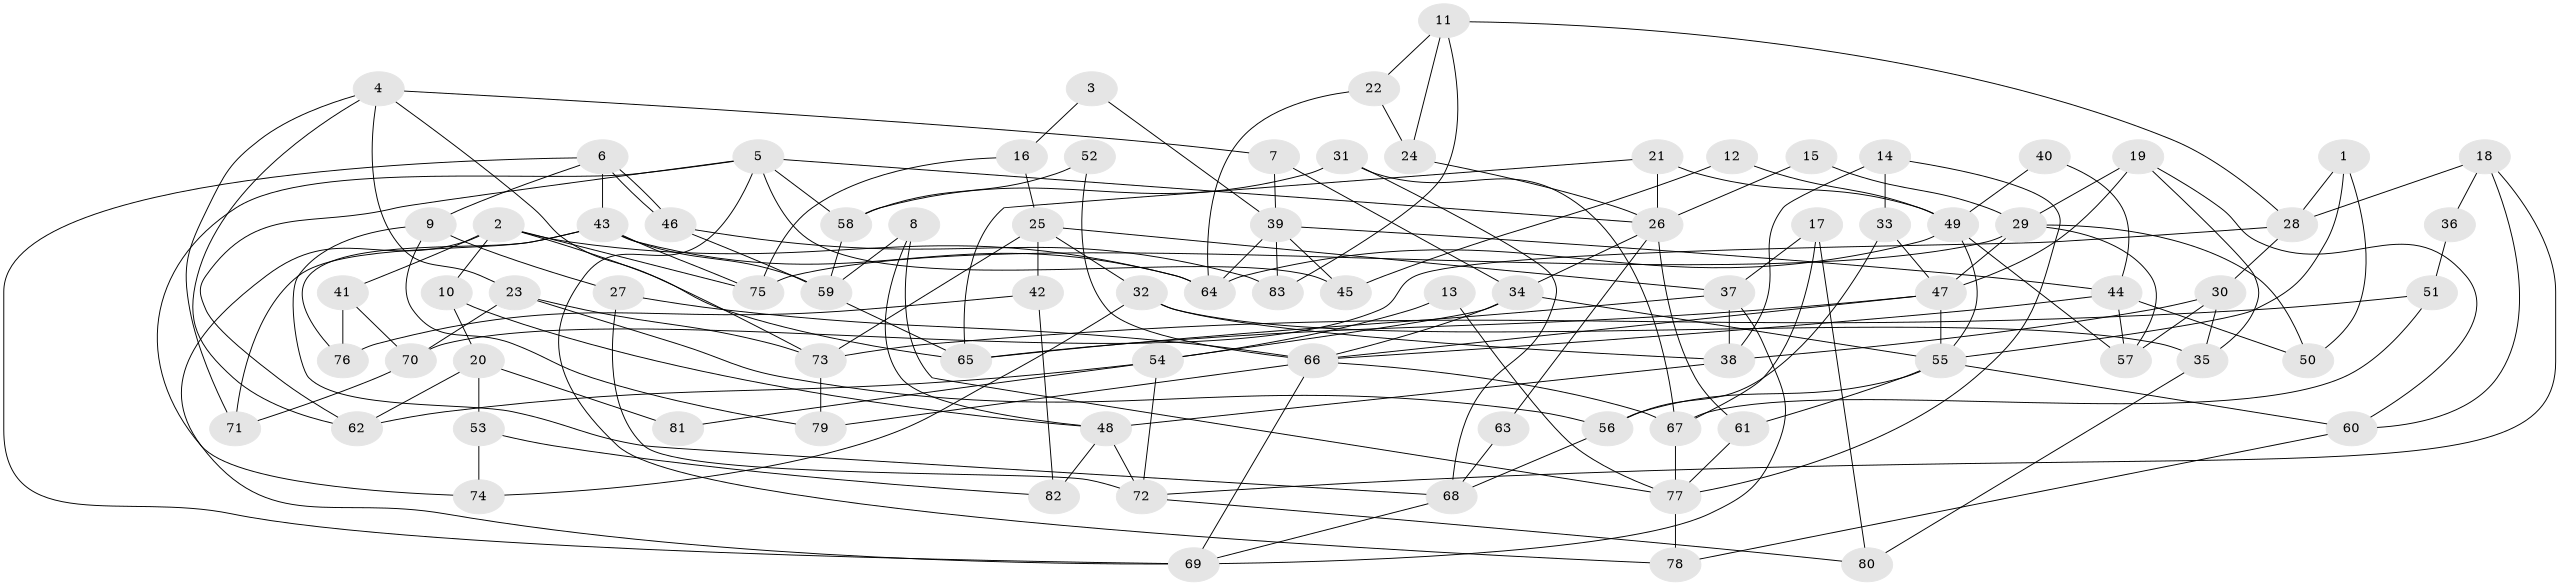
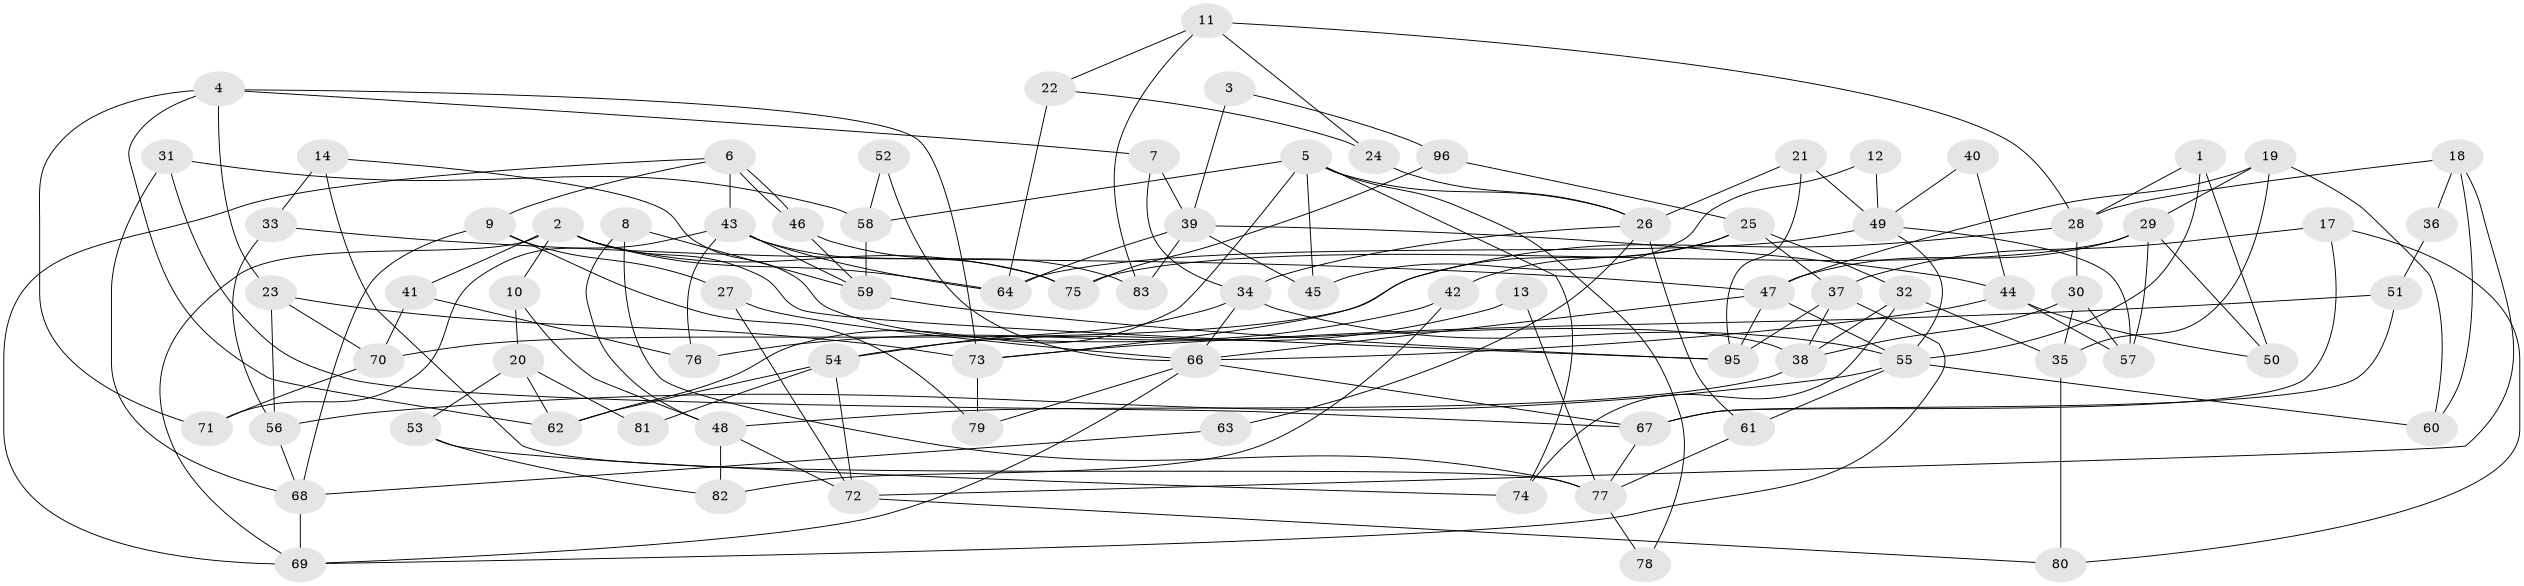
(1022, 157) -> (1442, 157)
(1811, 157) -> none
(966, 361) -> (1733, 361)
(2014, 497) -> none
